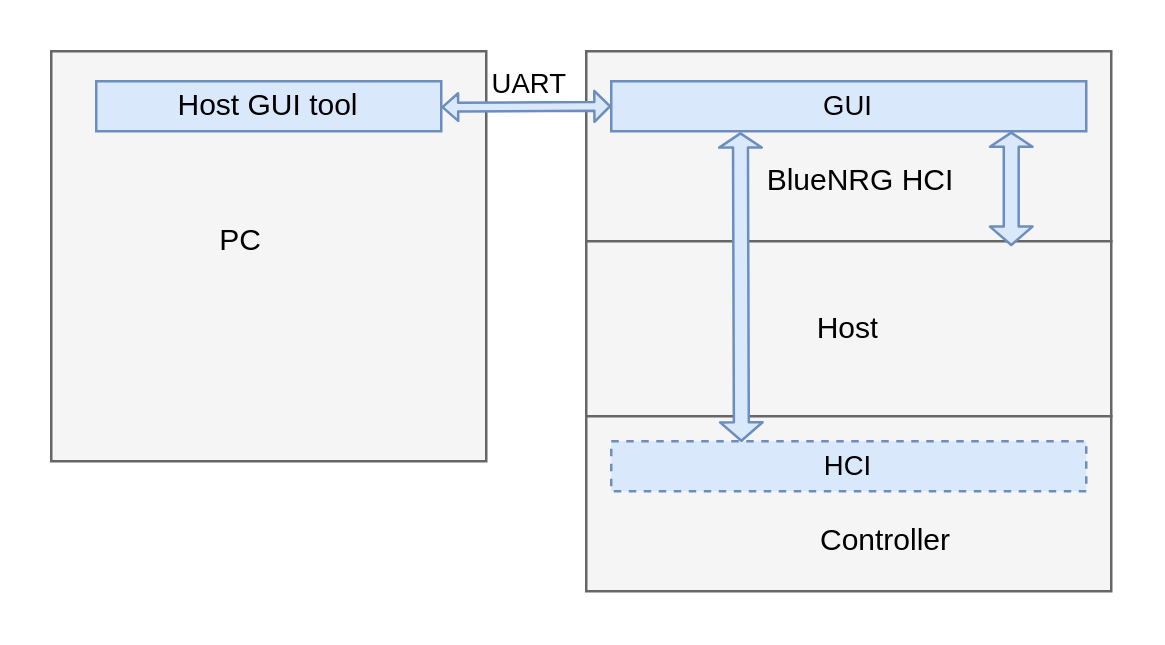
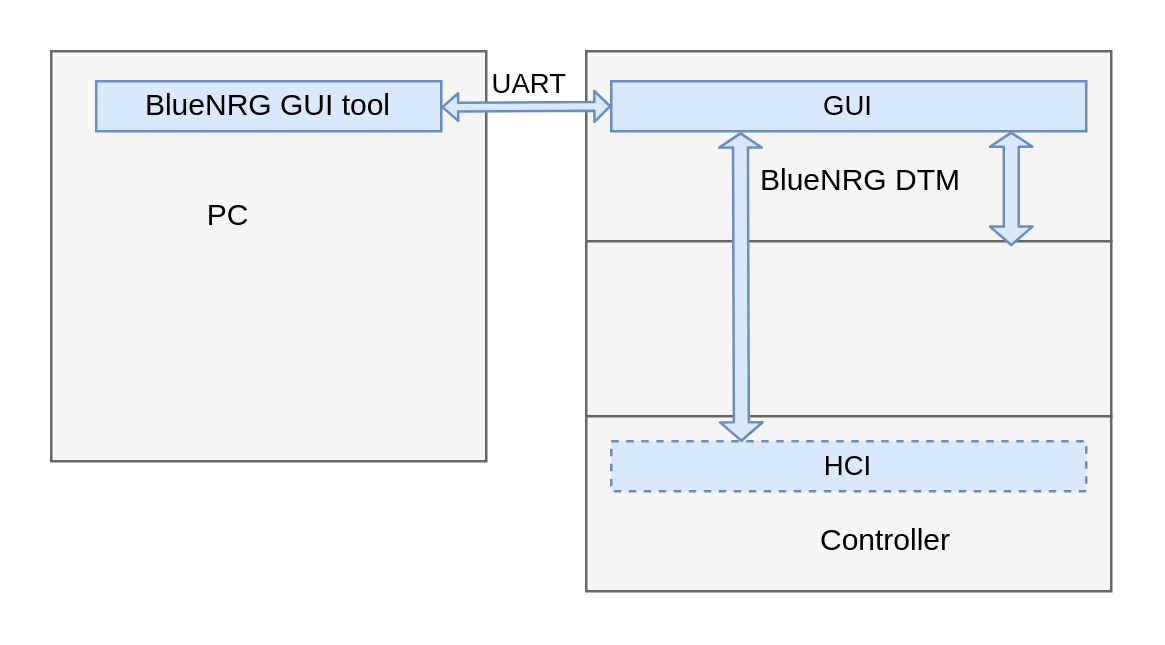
(269, 106) -> (269, 106)
(861, 181) -> (861, 181)
(241, 241) -> (229, 216)
(849, 329) -> none
